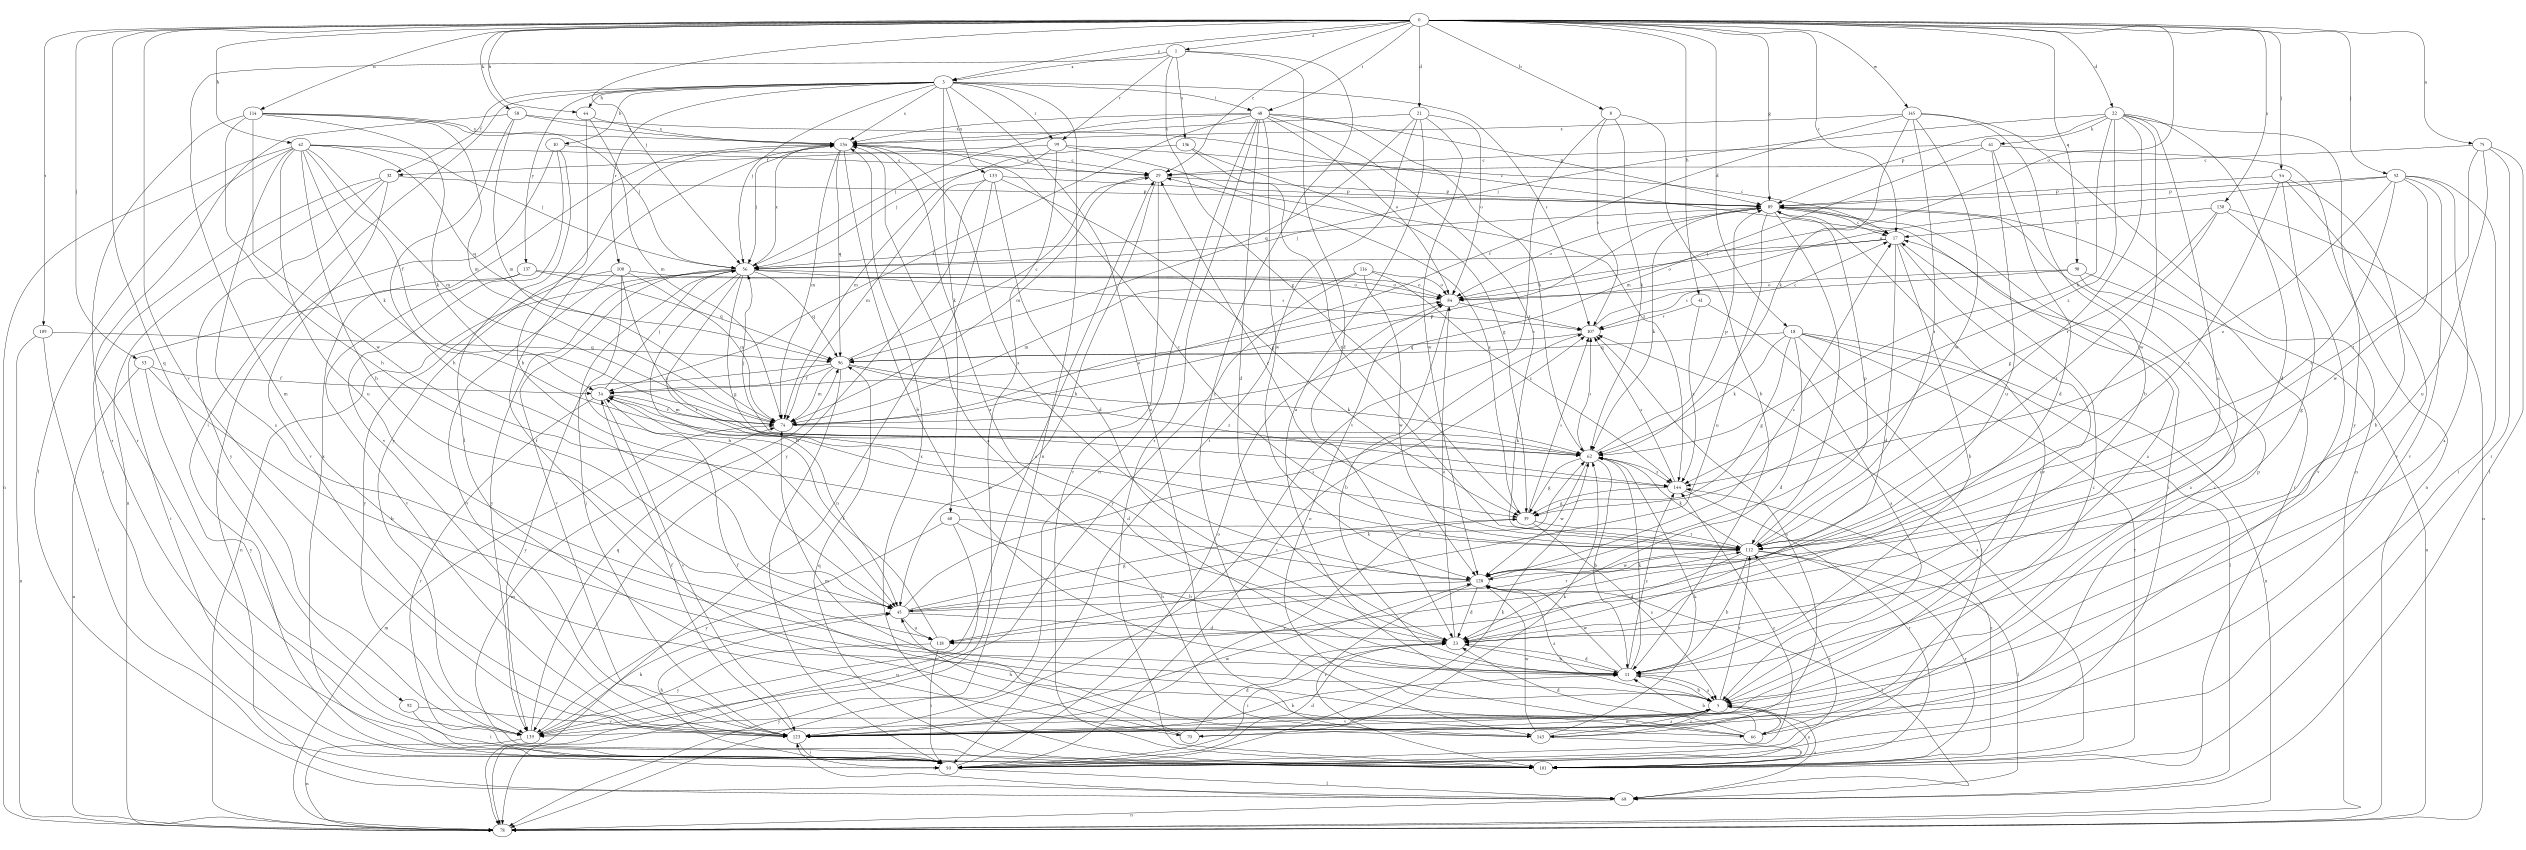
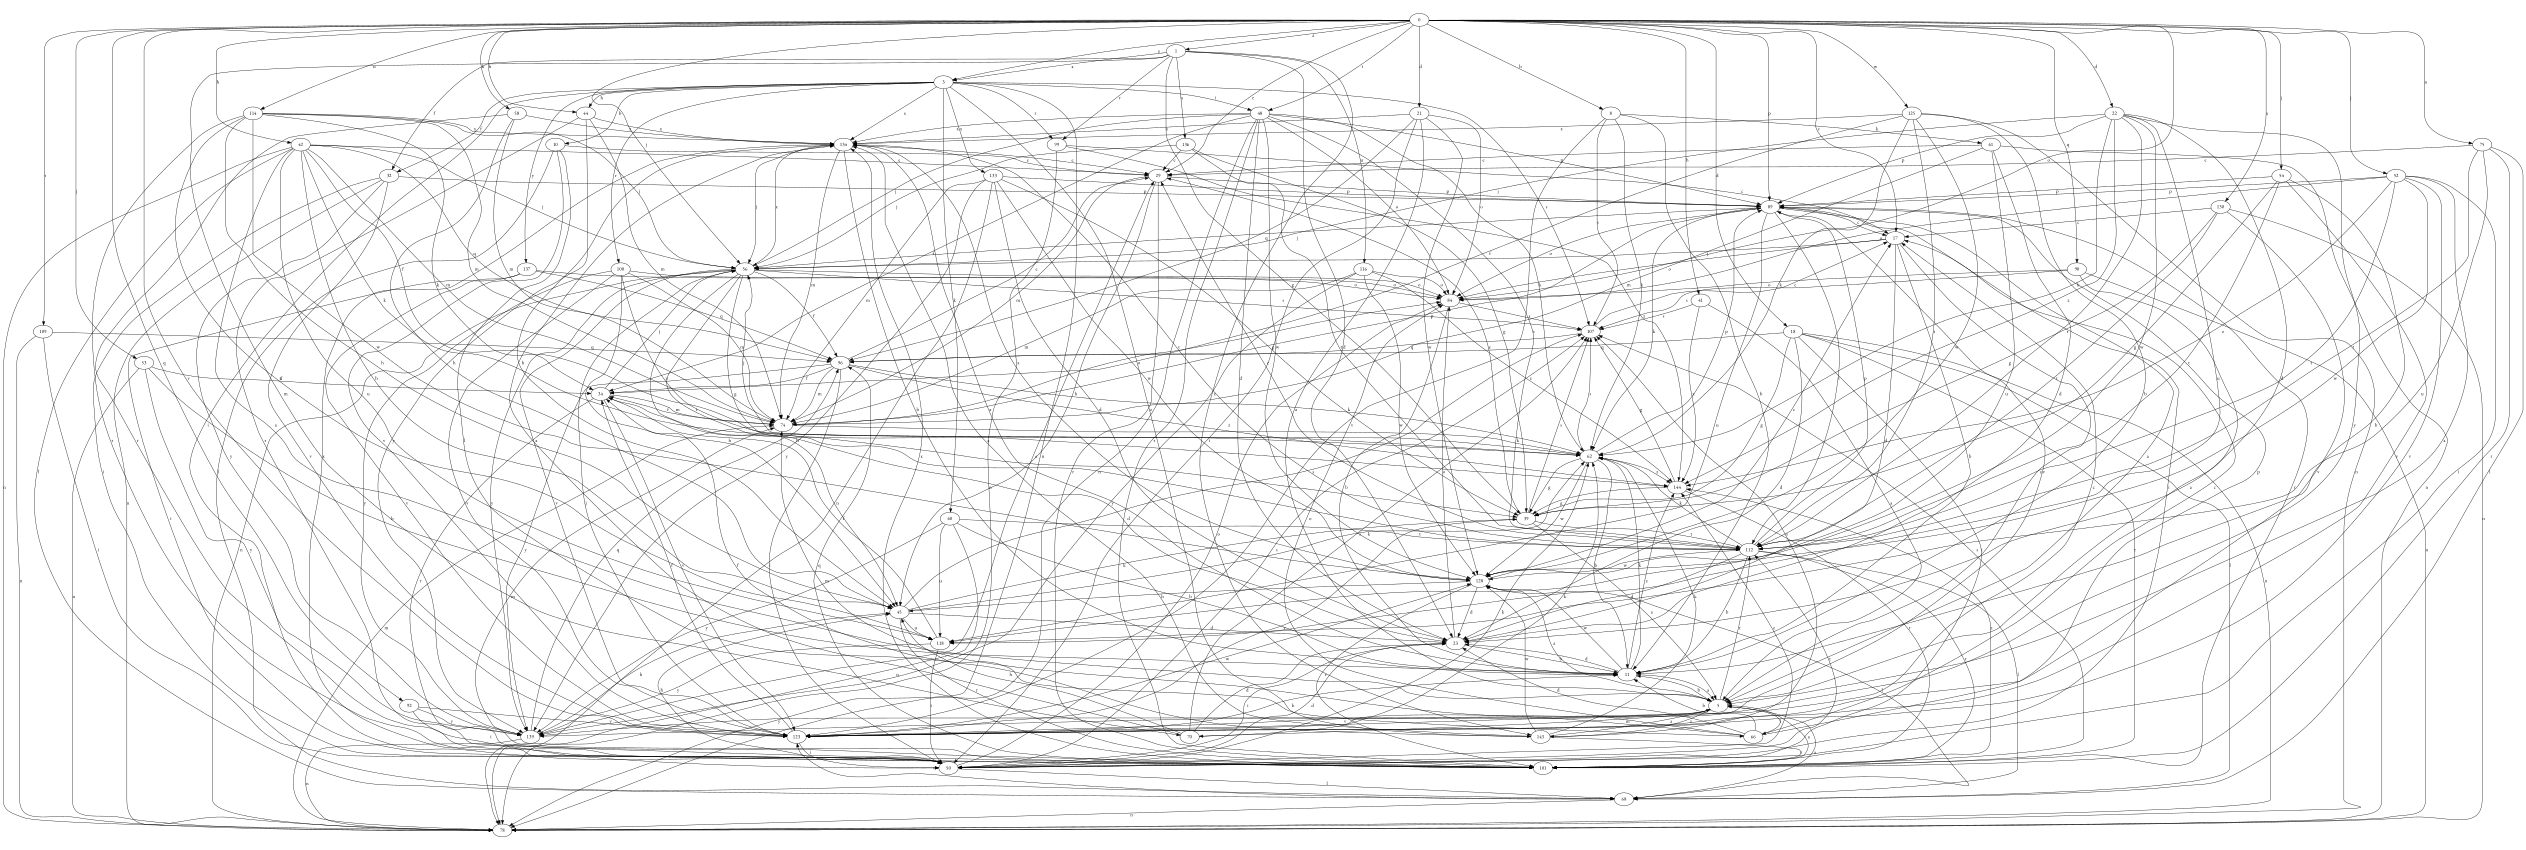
none -> (1332, 90)
(1770, 113) -> (1770, 113)
(1912, 113) -> (1912, 113)
(796, 137) -> none
(2057, 137) -> (1799, 125)
(1276, 150) -> none
none -> (1173, 159)
(725, 160) -> (758, 59)
(885, 245) -> none
(839, 251) -> none
(814, 316) -> (814, 316)
(1703, 407) -> none
(1641, 410) -> (1641, 410)
none -> (1181, 422)
(537, 441) -> (537, 441)
none -> (444, 468)
none -> (1368, 525)
(2076, 549) -> (1956, 447)
(1125, 565) -> (1125, 565)
none -> (939, 578)
(1303, 596) -> (1209, 755)
none -> (446, 721)
none -> (691, 752)
